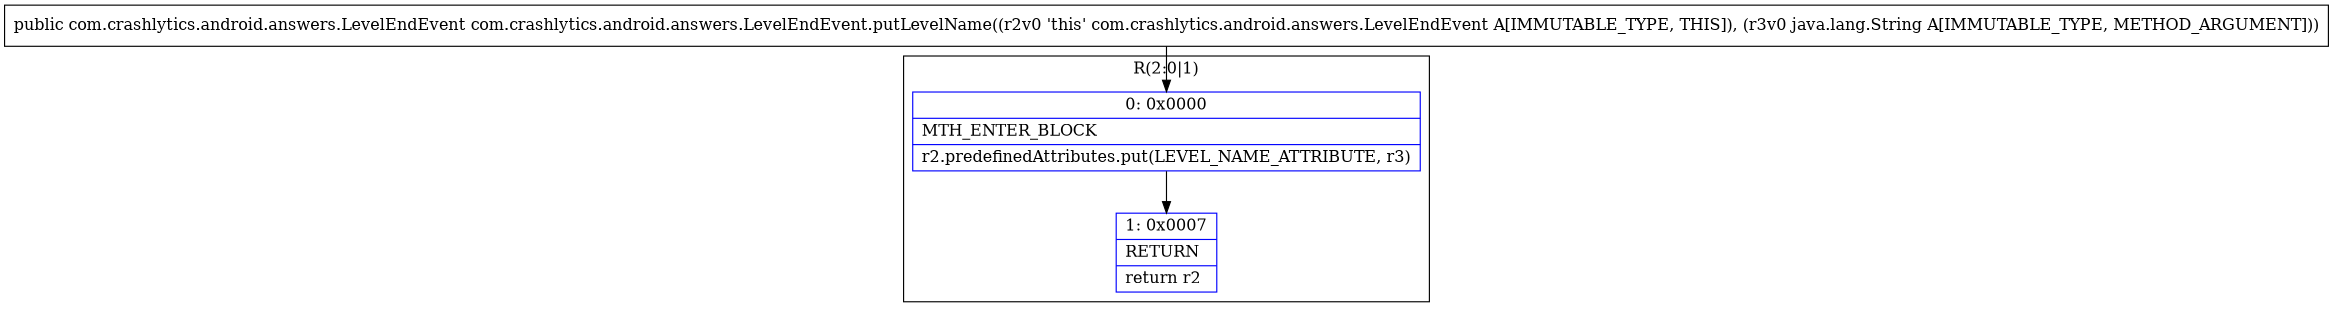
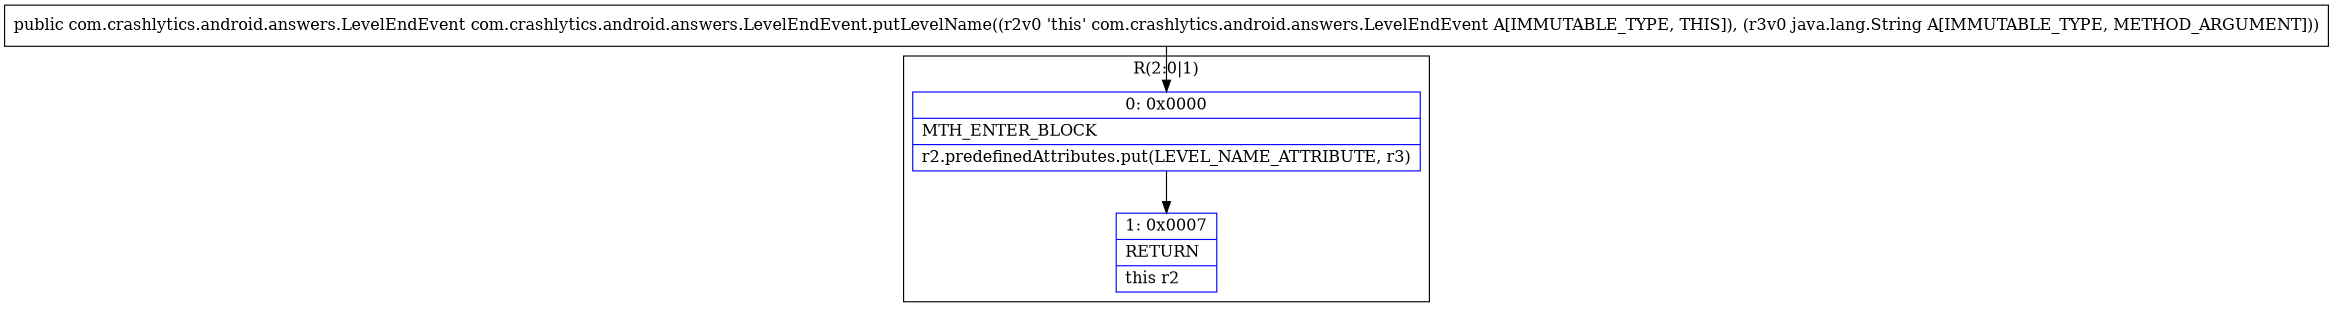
(1164, 278) -> (1153, 278)
